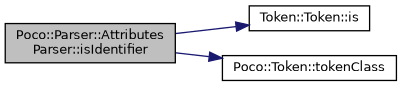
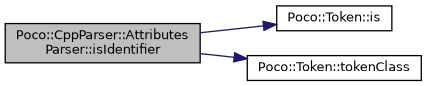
(309, 18) -> (334, 18)
(90, 43) -> (103, 43)
